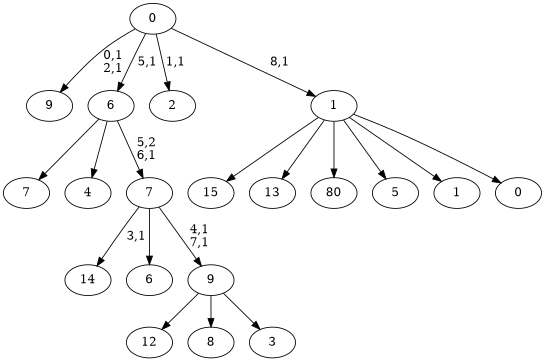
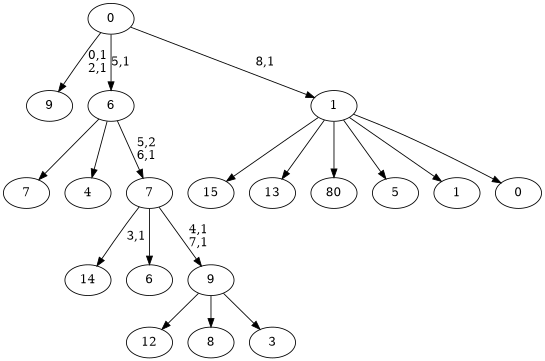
(173, 106) -> none
